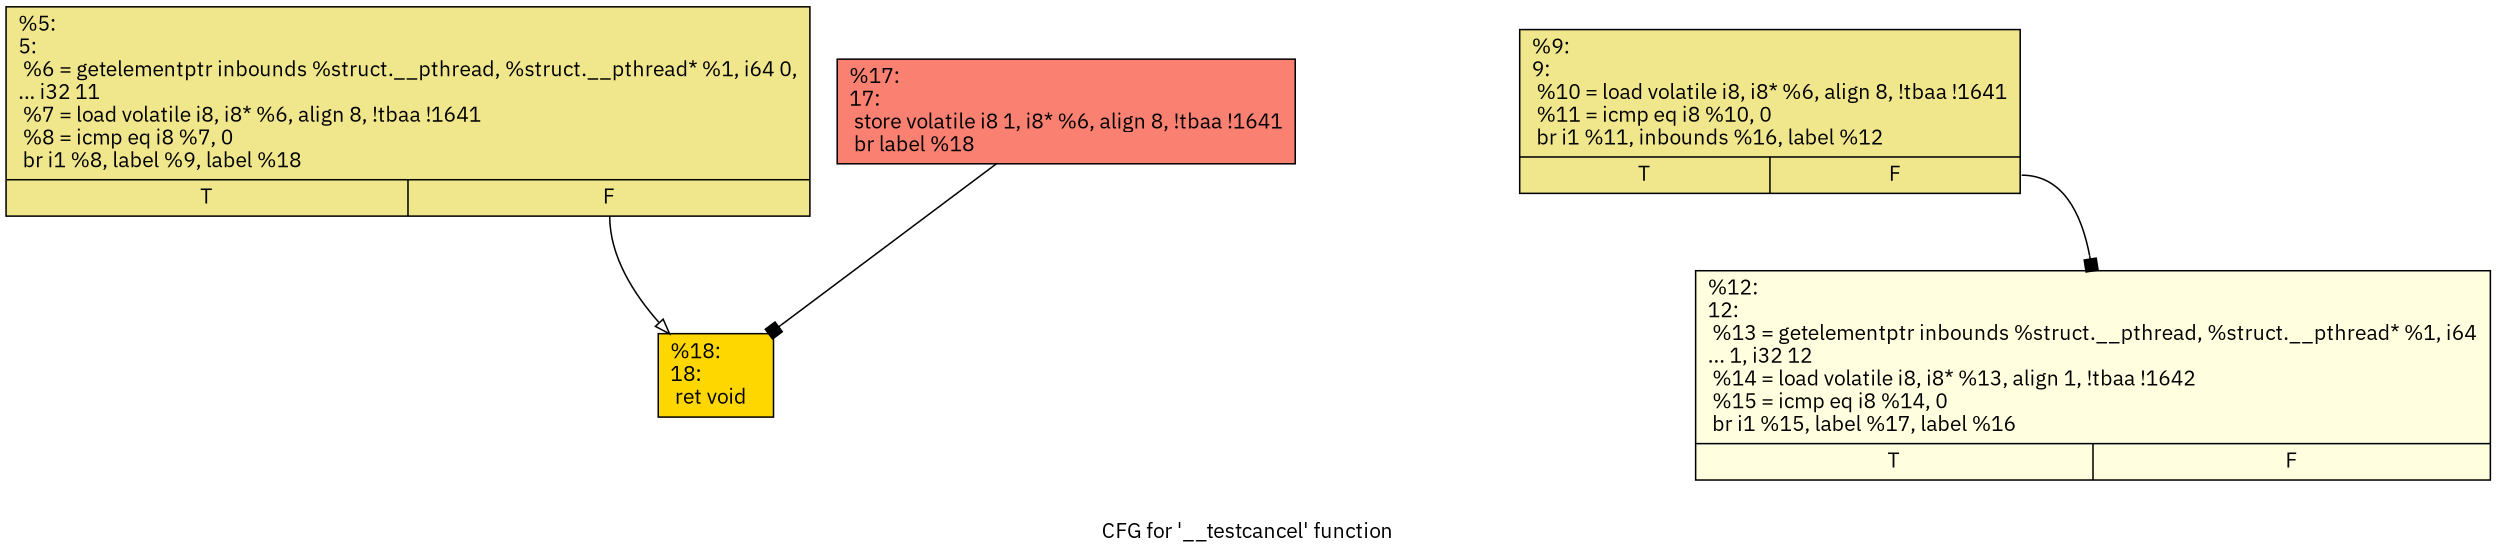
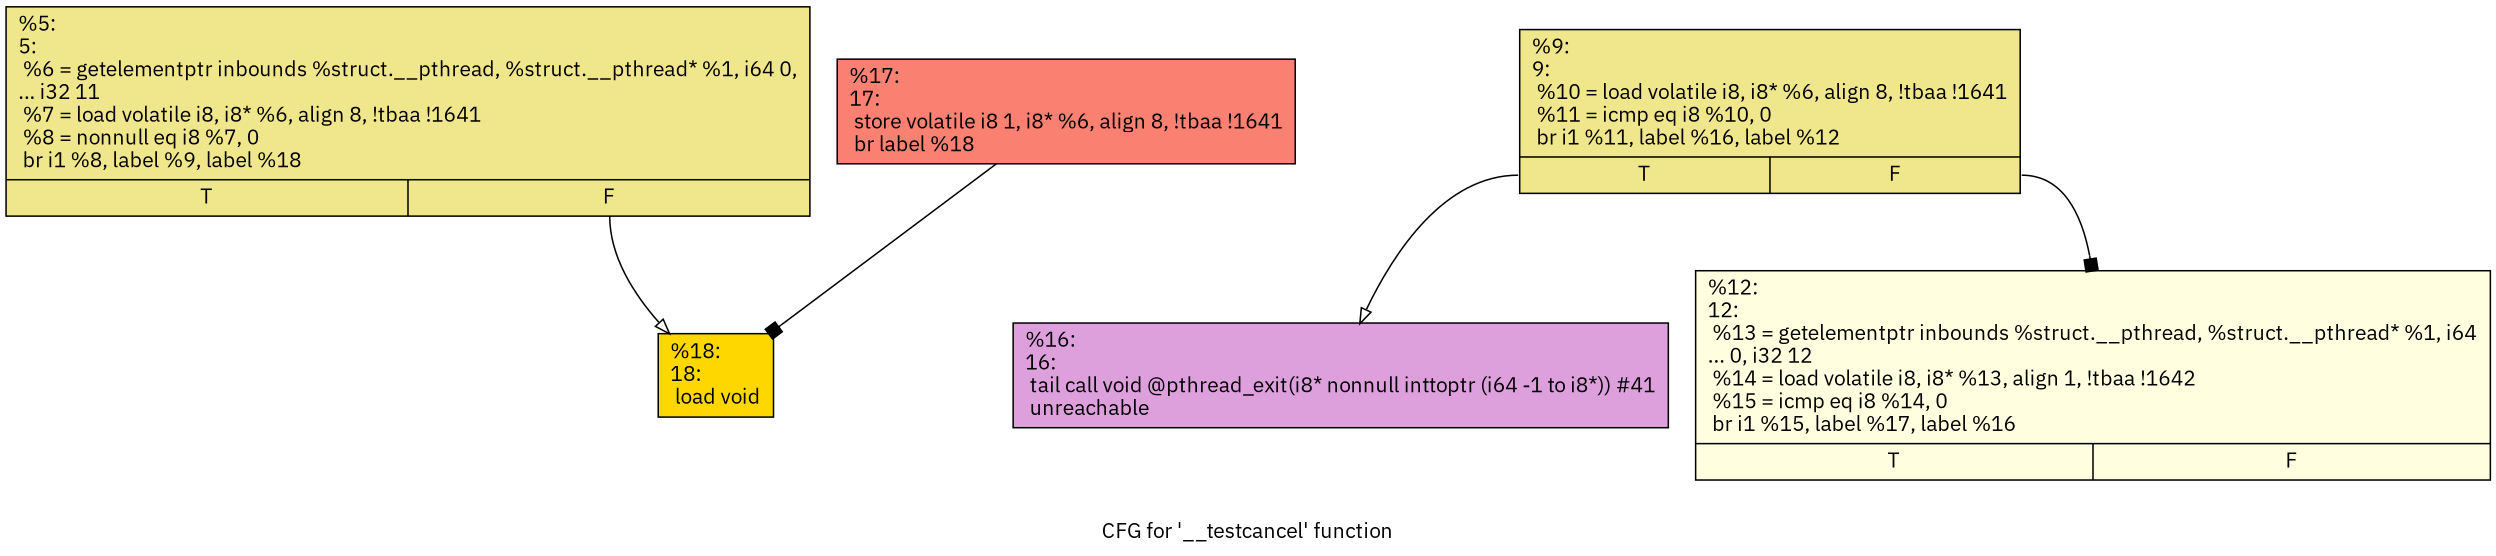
(126, 138) -> (140, 138)
(1708, 138) -> (1687, 138)
(1761, 356) -> (1761, 356)
none -> (1341, 375)
(709, 397) -> (716, 397)
